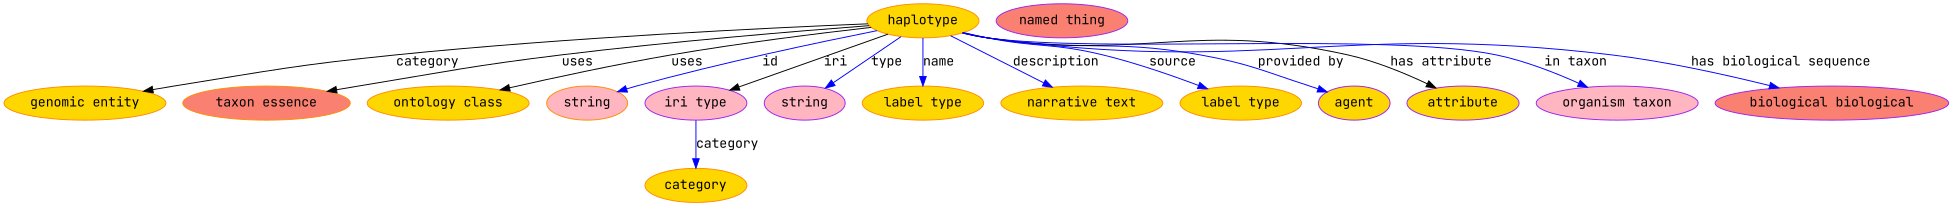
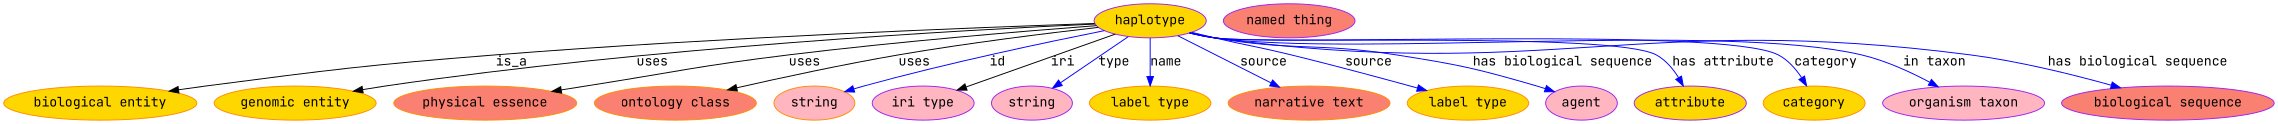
(923, 21) -> (1150, 21)
(1198, 41) -> (1439, 40)
(428, 62) -> (653, 62)
(1056, 62) -> (1264, 62)
(1301, 62) -> (1563, 62)
none -> (100, 103)
(267, 103) -> (485, 103)
(448, 103) -> (675, 103)
(1082, 103) -> (1309, 103)
(1354, 103) -> (1581, 103)
(1832, 103) -> (2168, 103)
(696, 139) -> (1501, 39)
